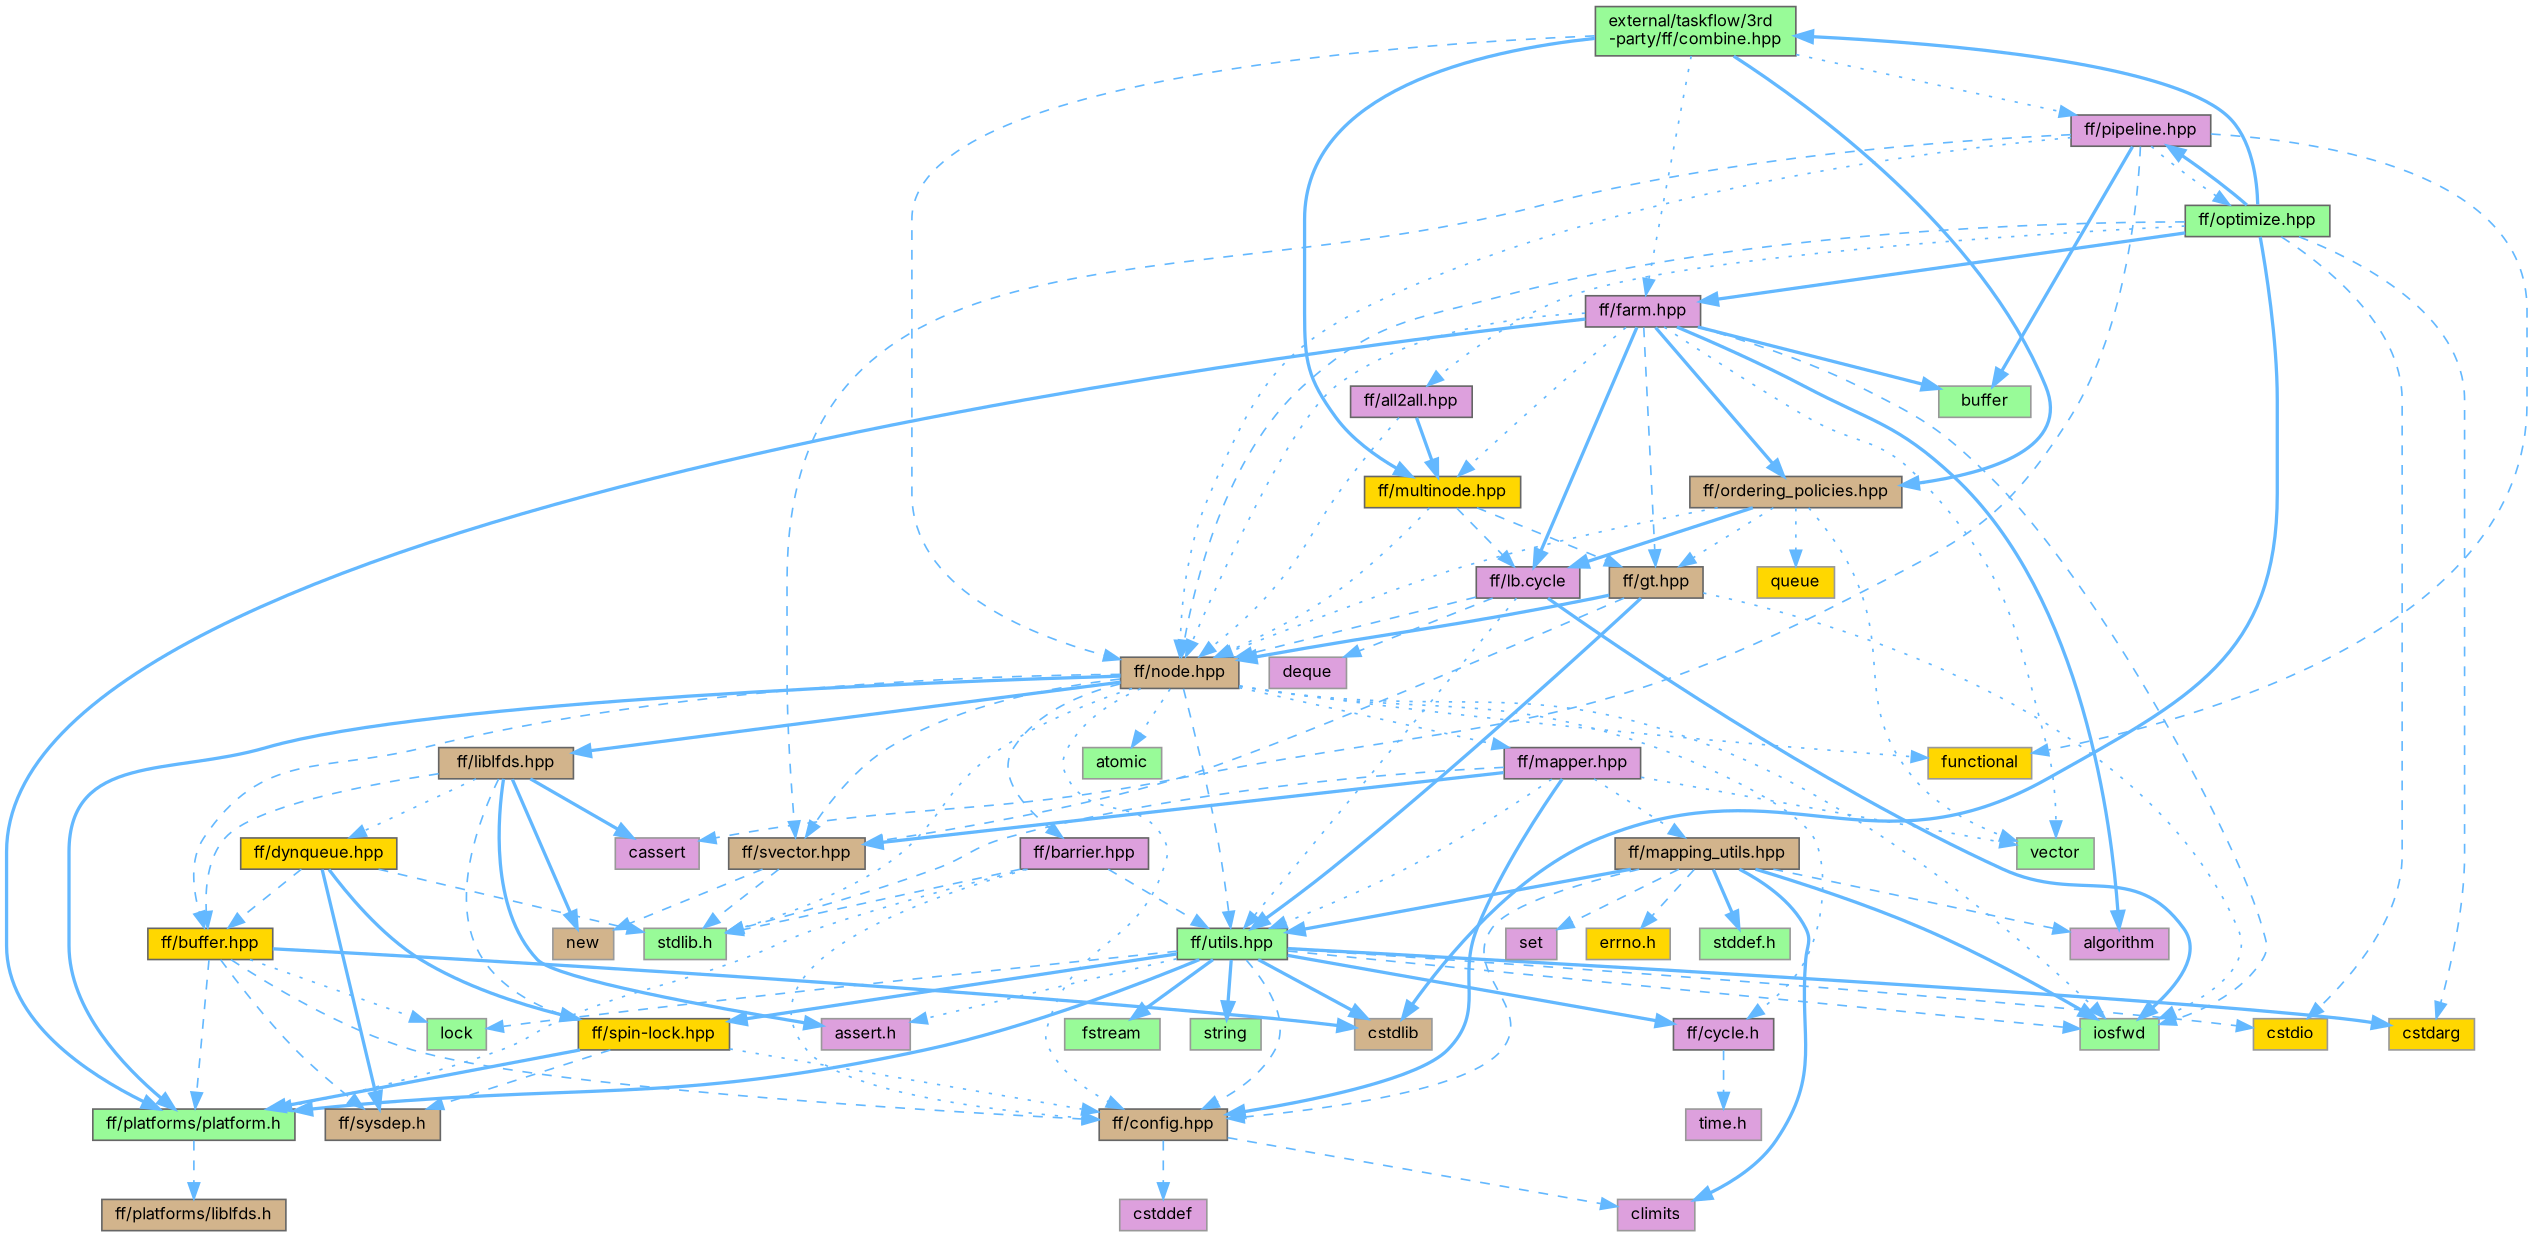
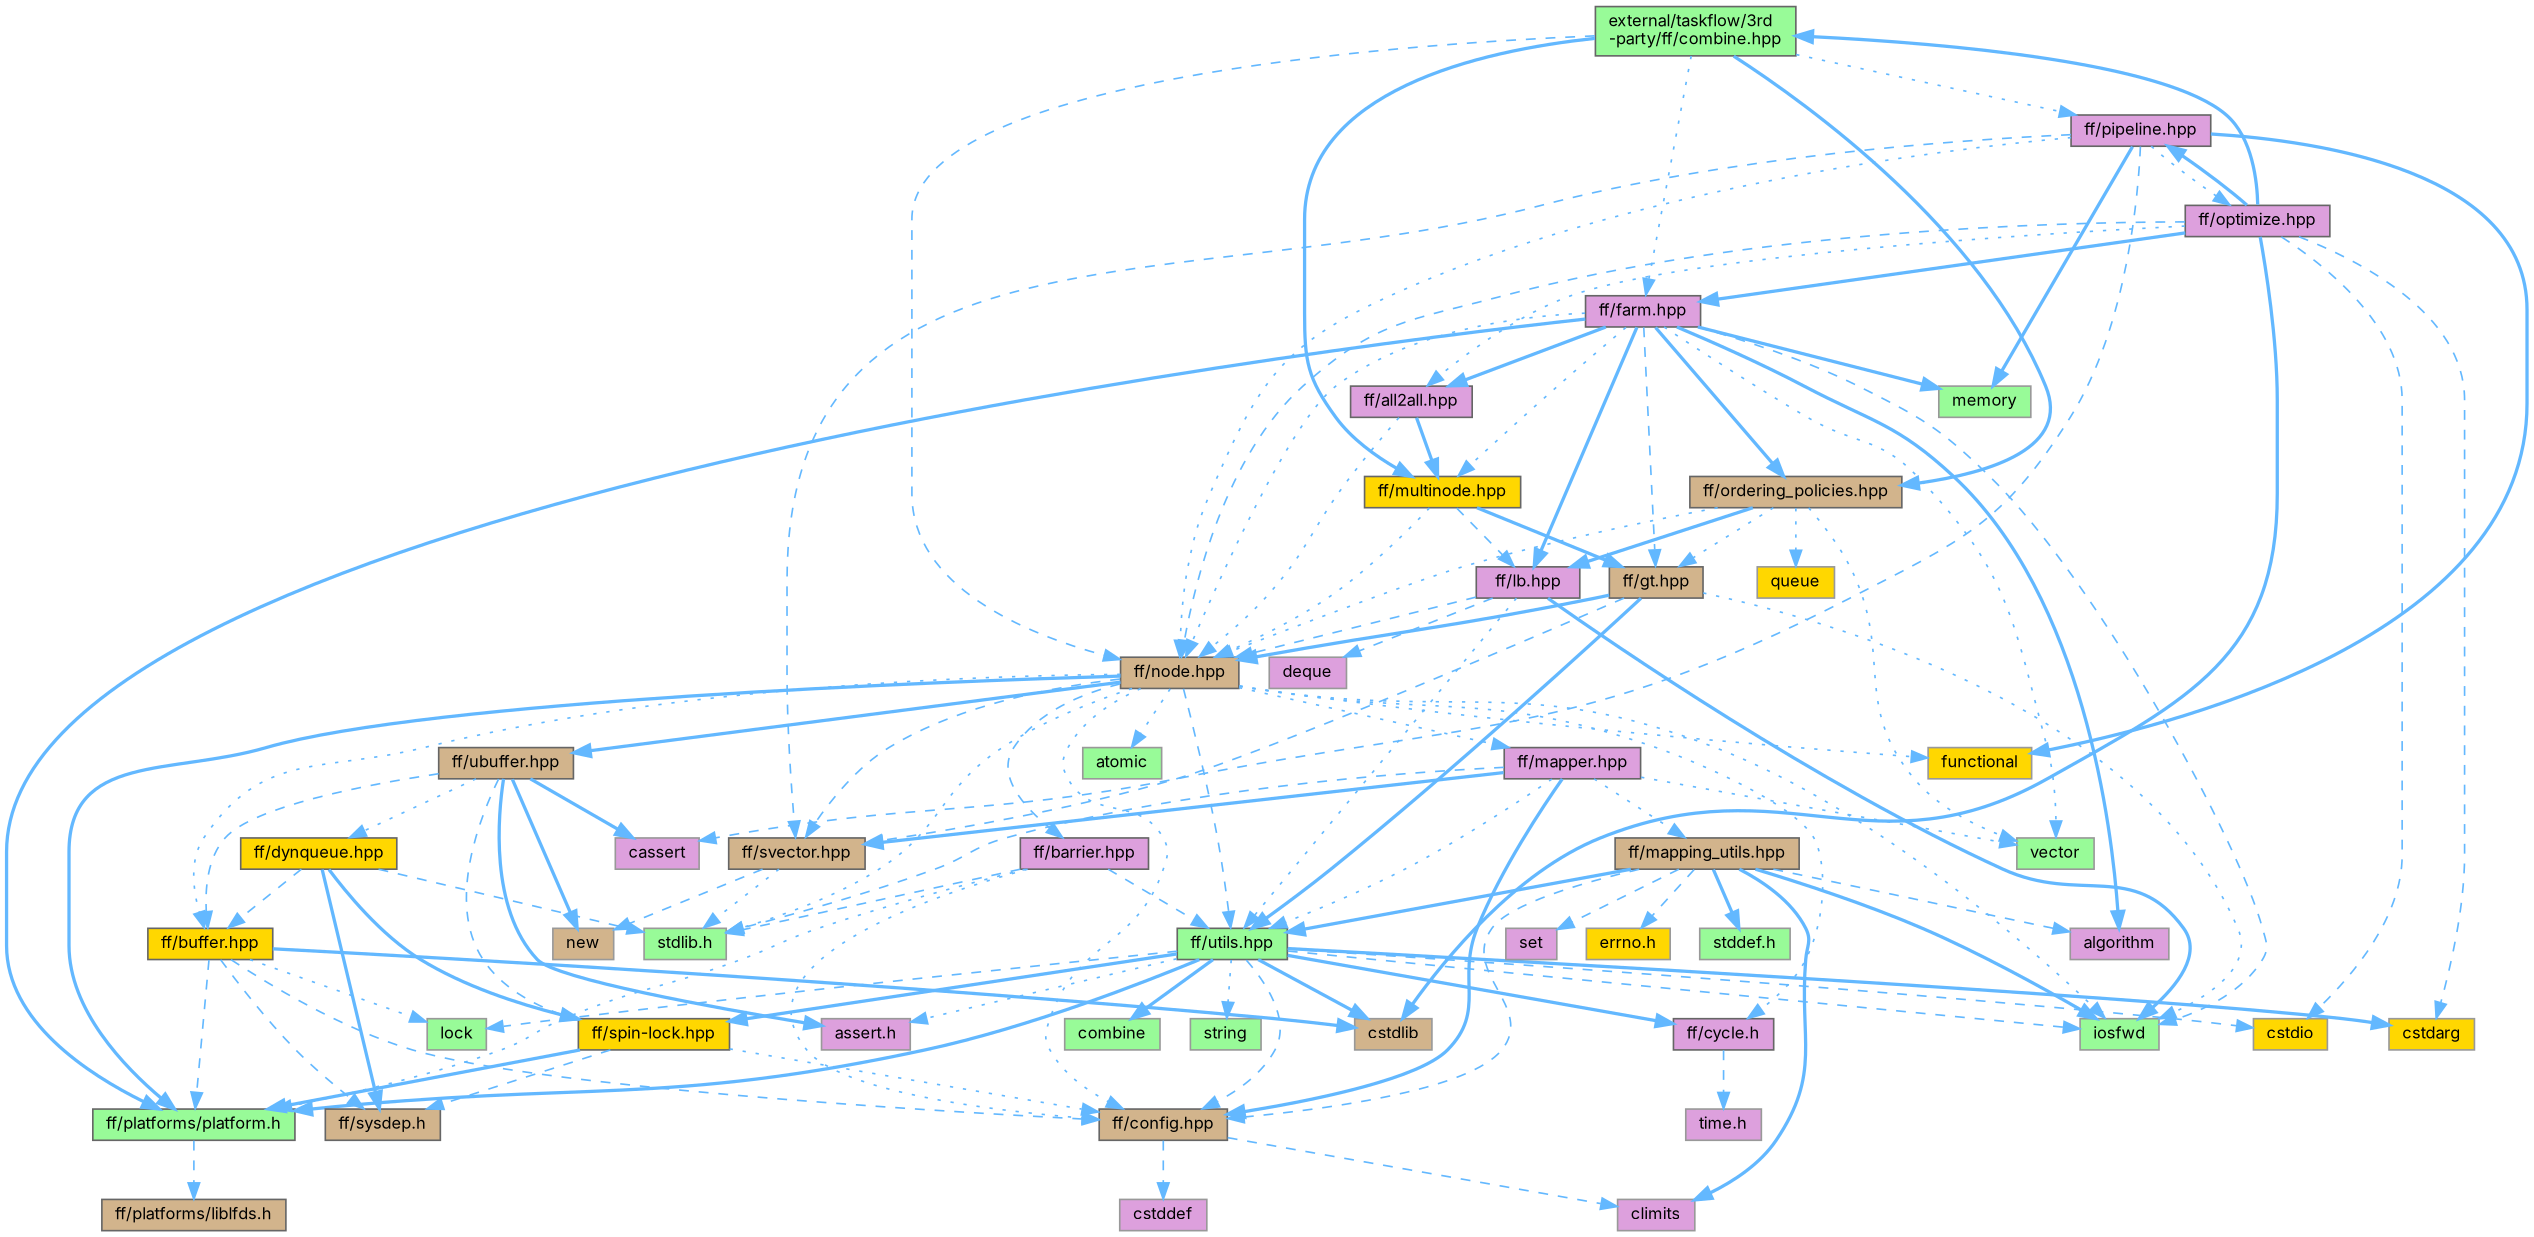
(2258, 221) -> (2258, 221)
none -> (1535, 353)
(1985, 402) -> (1985, 402)
(2514, 475) -> (2514, 475)
(1535, 531) -> (1535, 531)
(1528, 582) -> (1528, 582)
(584, 716) -> (584, 716)
(506, 763) -> (506, 763)
(748, 893) -> (748, 893)
(1230, 981) -> (1230, 981)
(1112, 1034) -> (1112, 1034)
